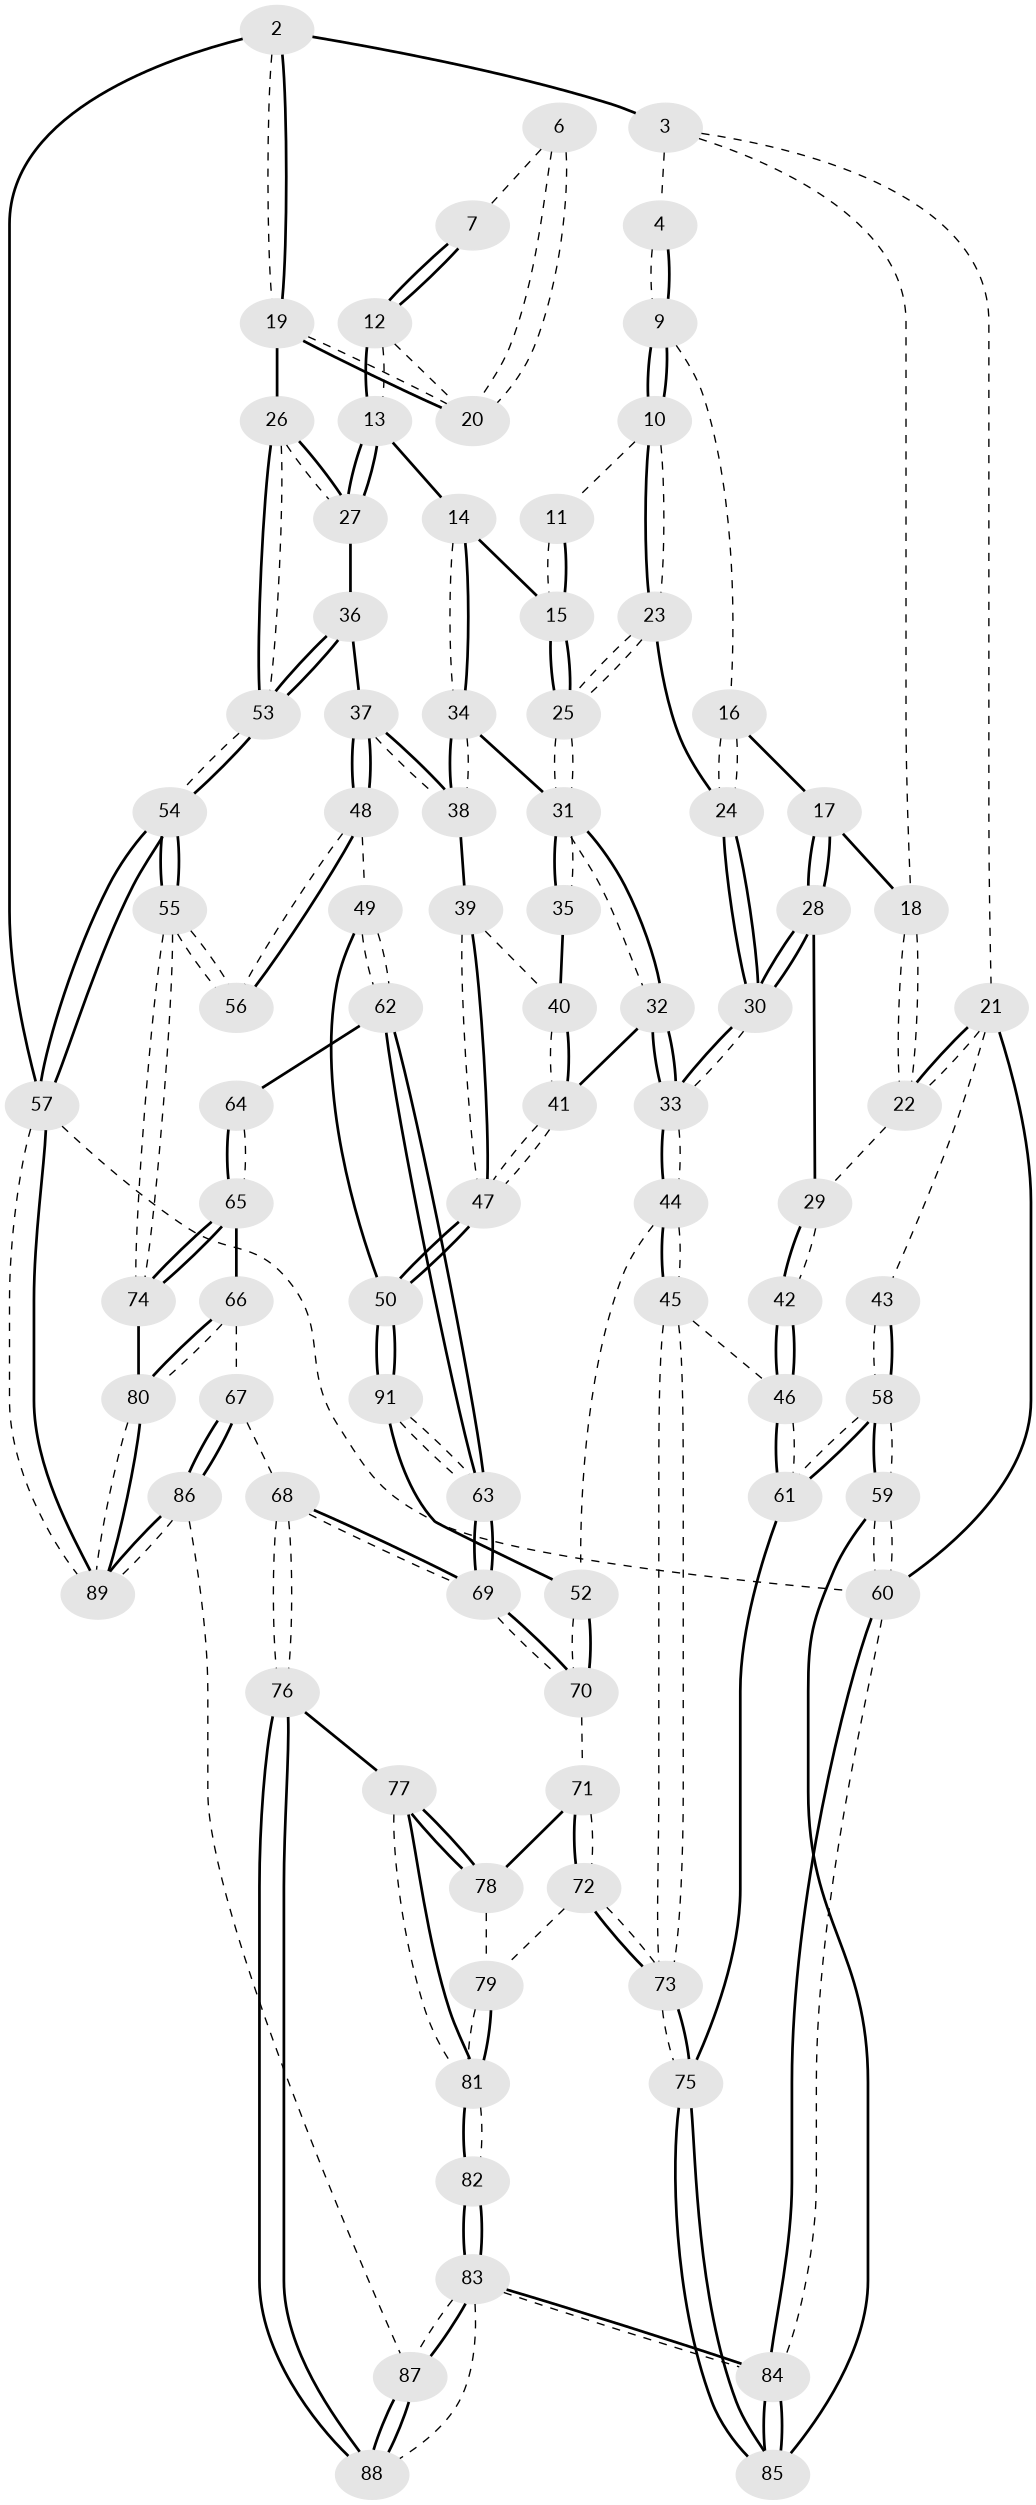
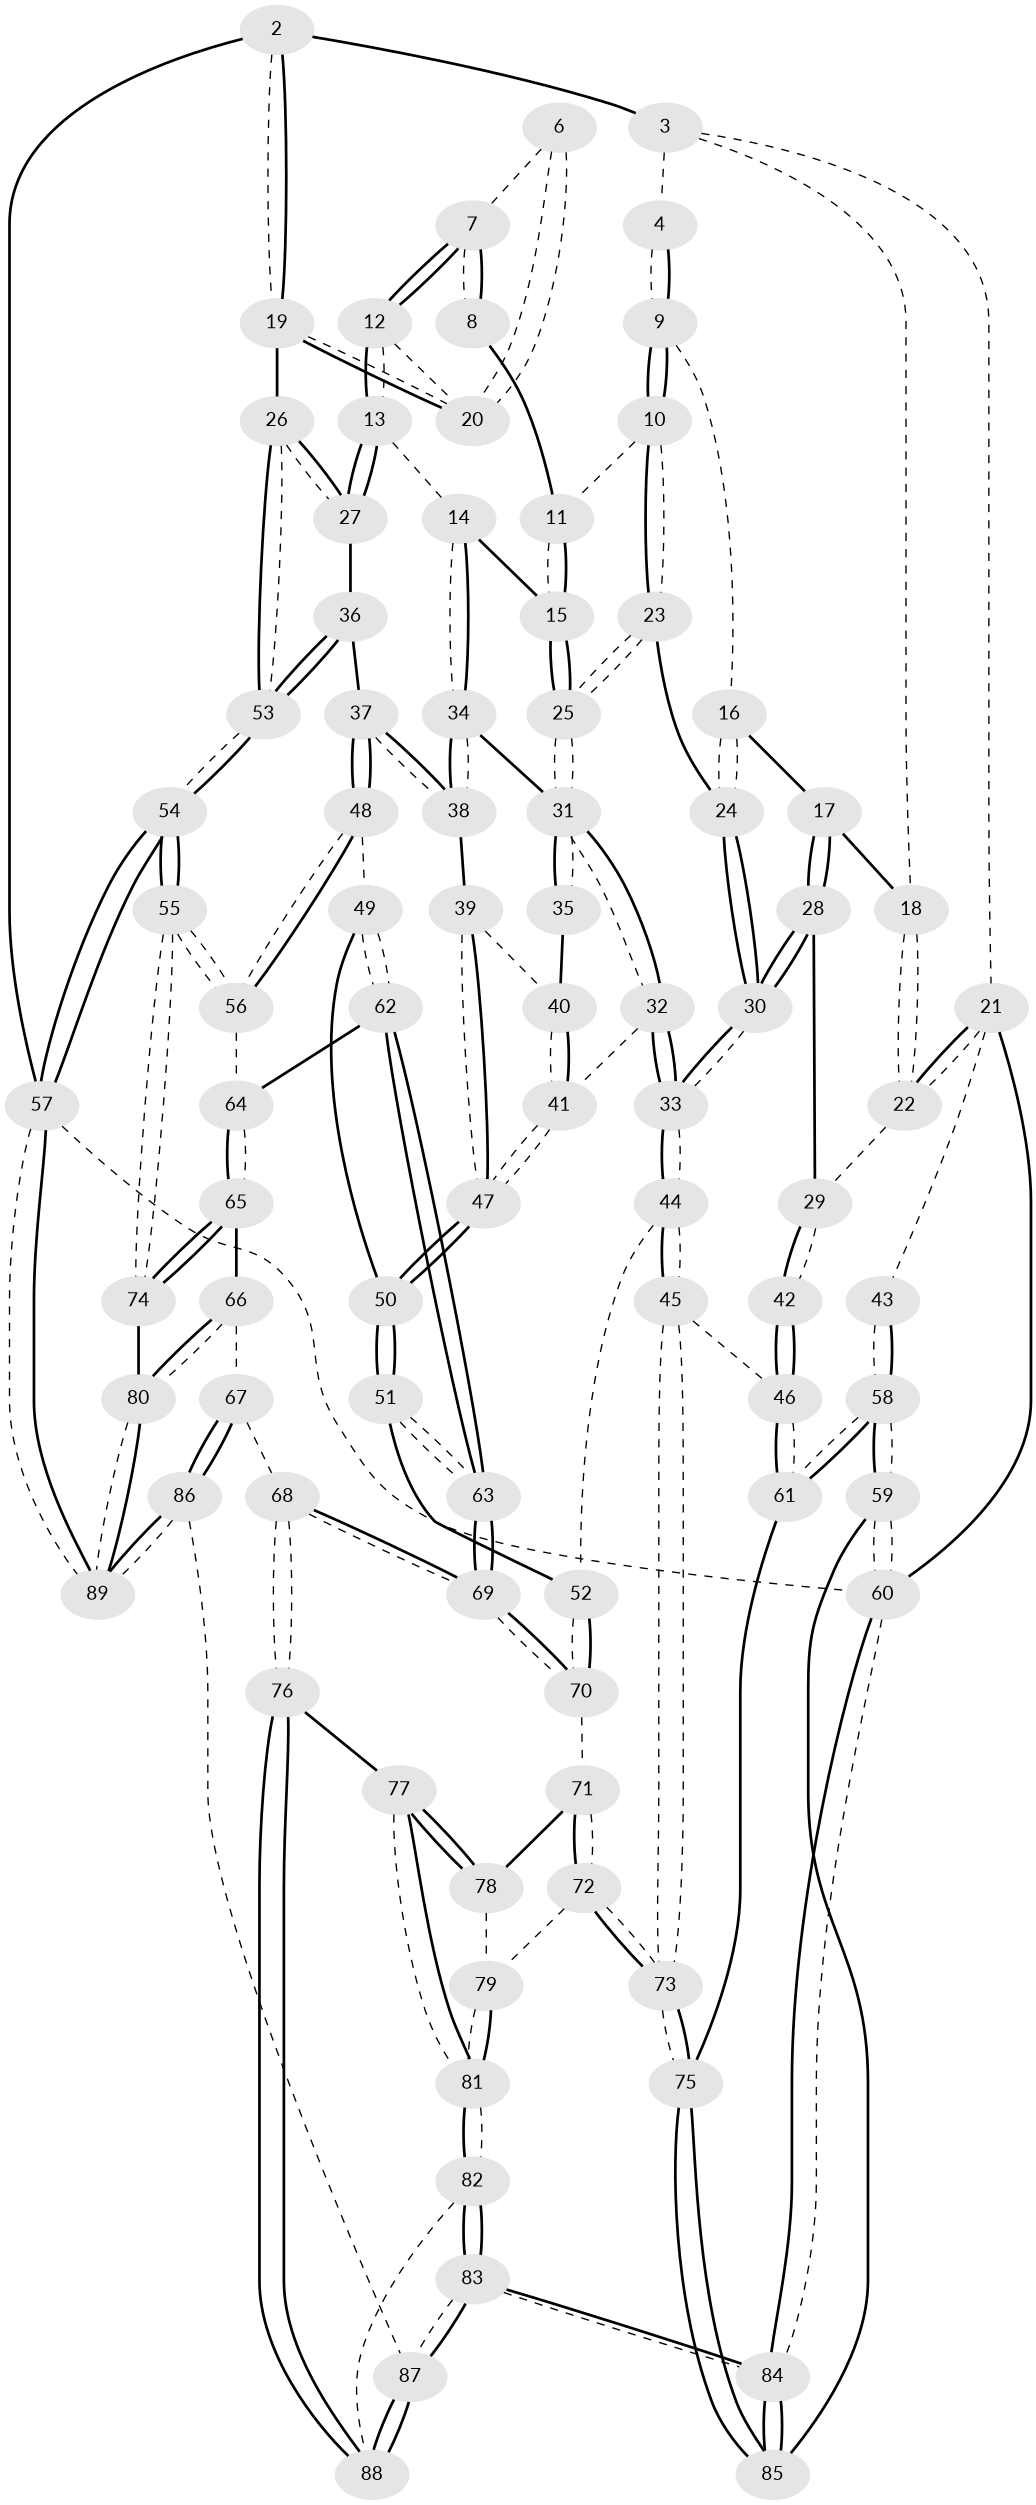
none -> (473, 323)
(417, 470) -> (417, 470)
none -> (236, 1057)
(609, 1057) -> (609, 1057)
(386, 1399) -> (386, 1399)
(463, 2394) -> (373, 2323)
